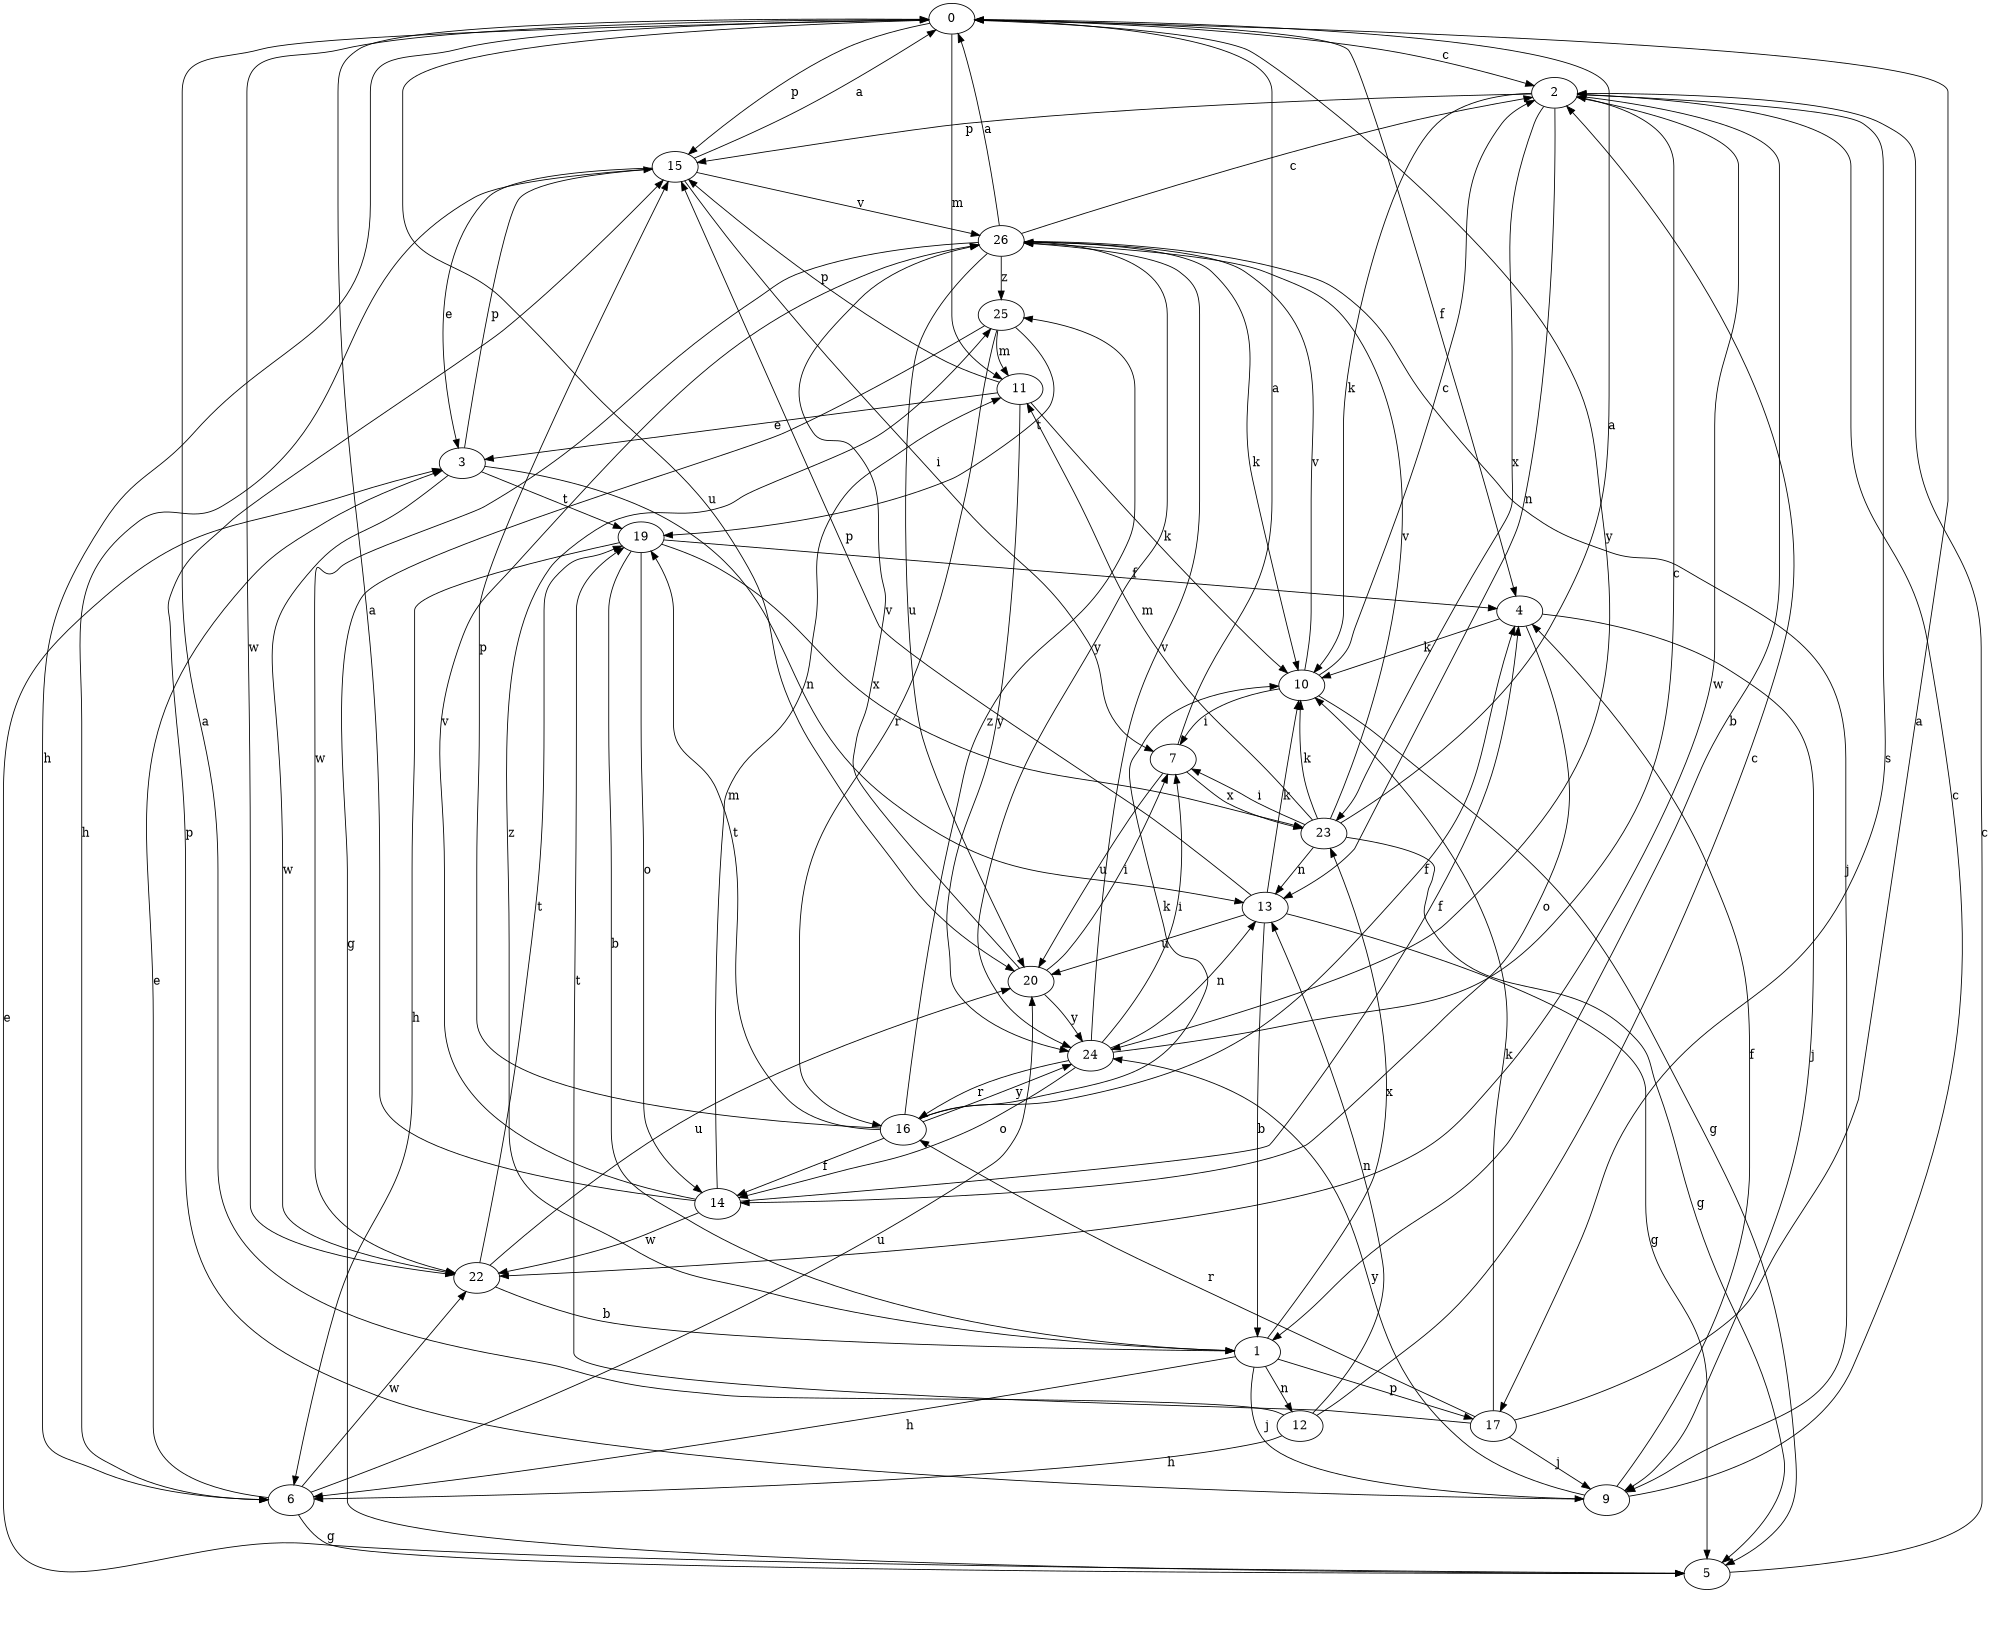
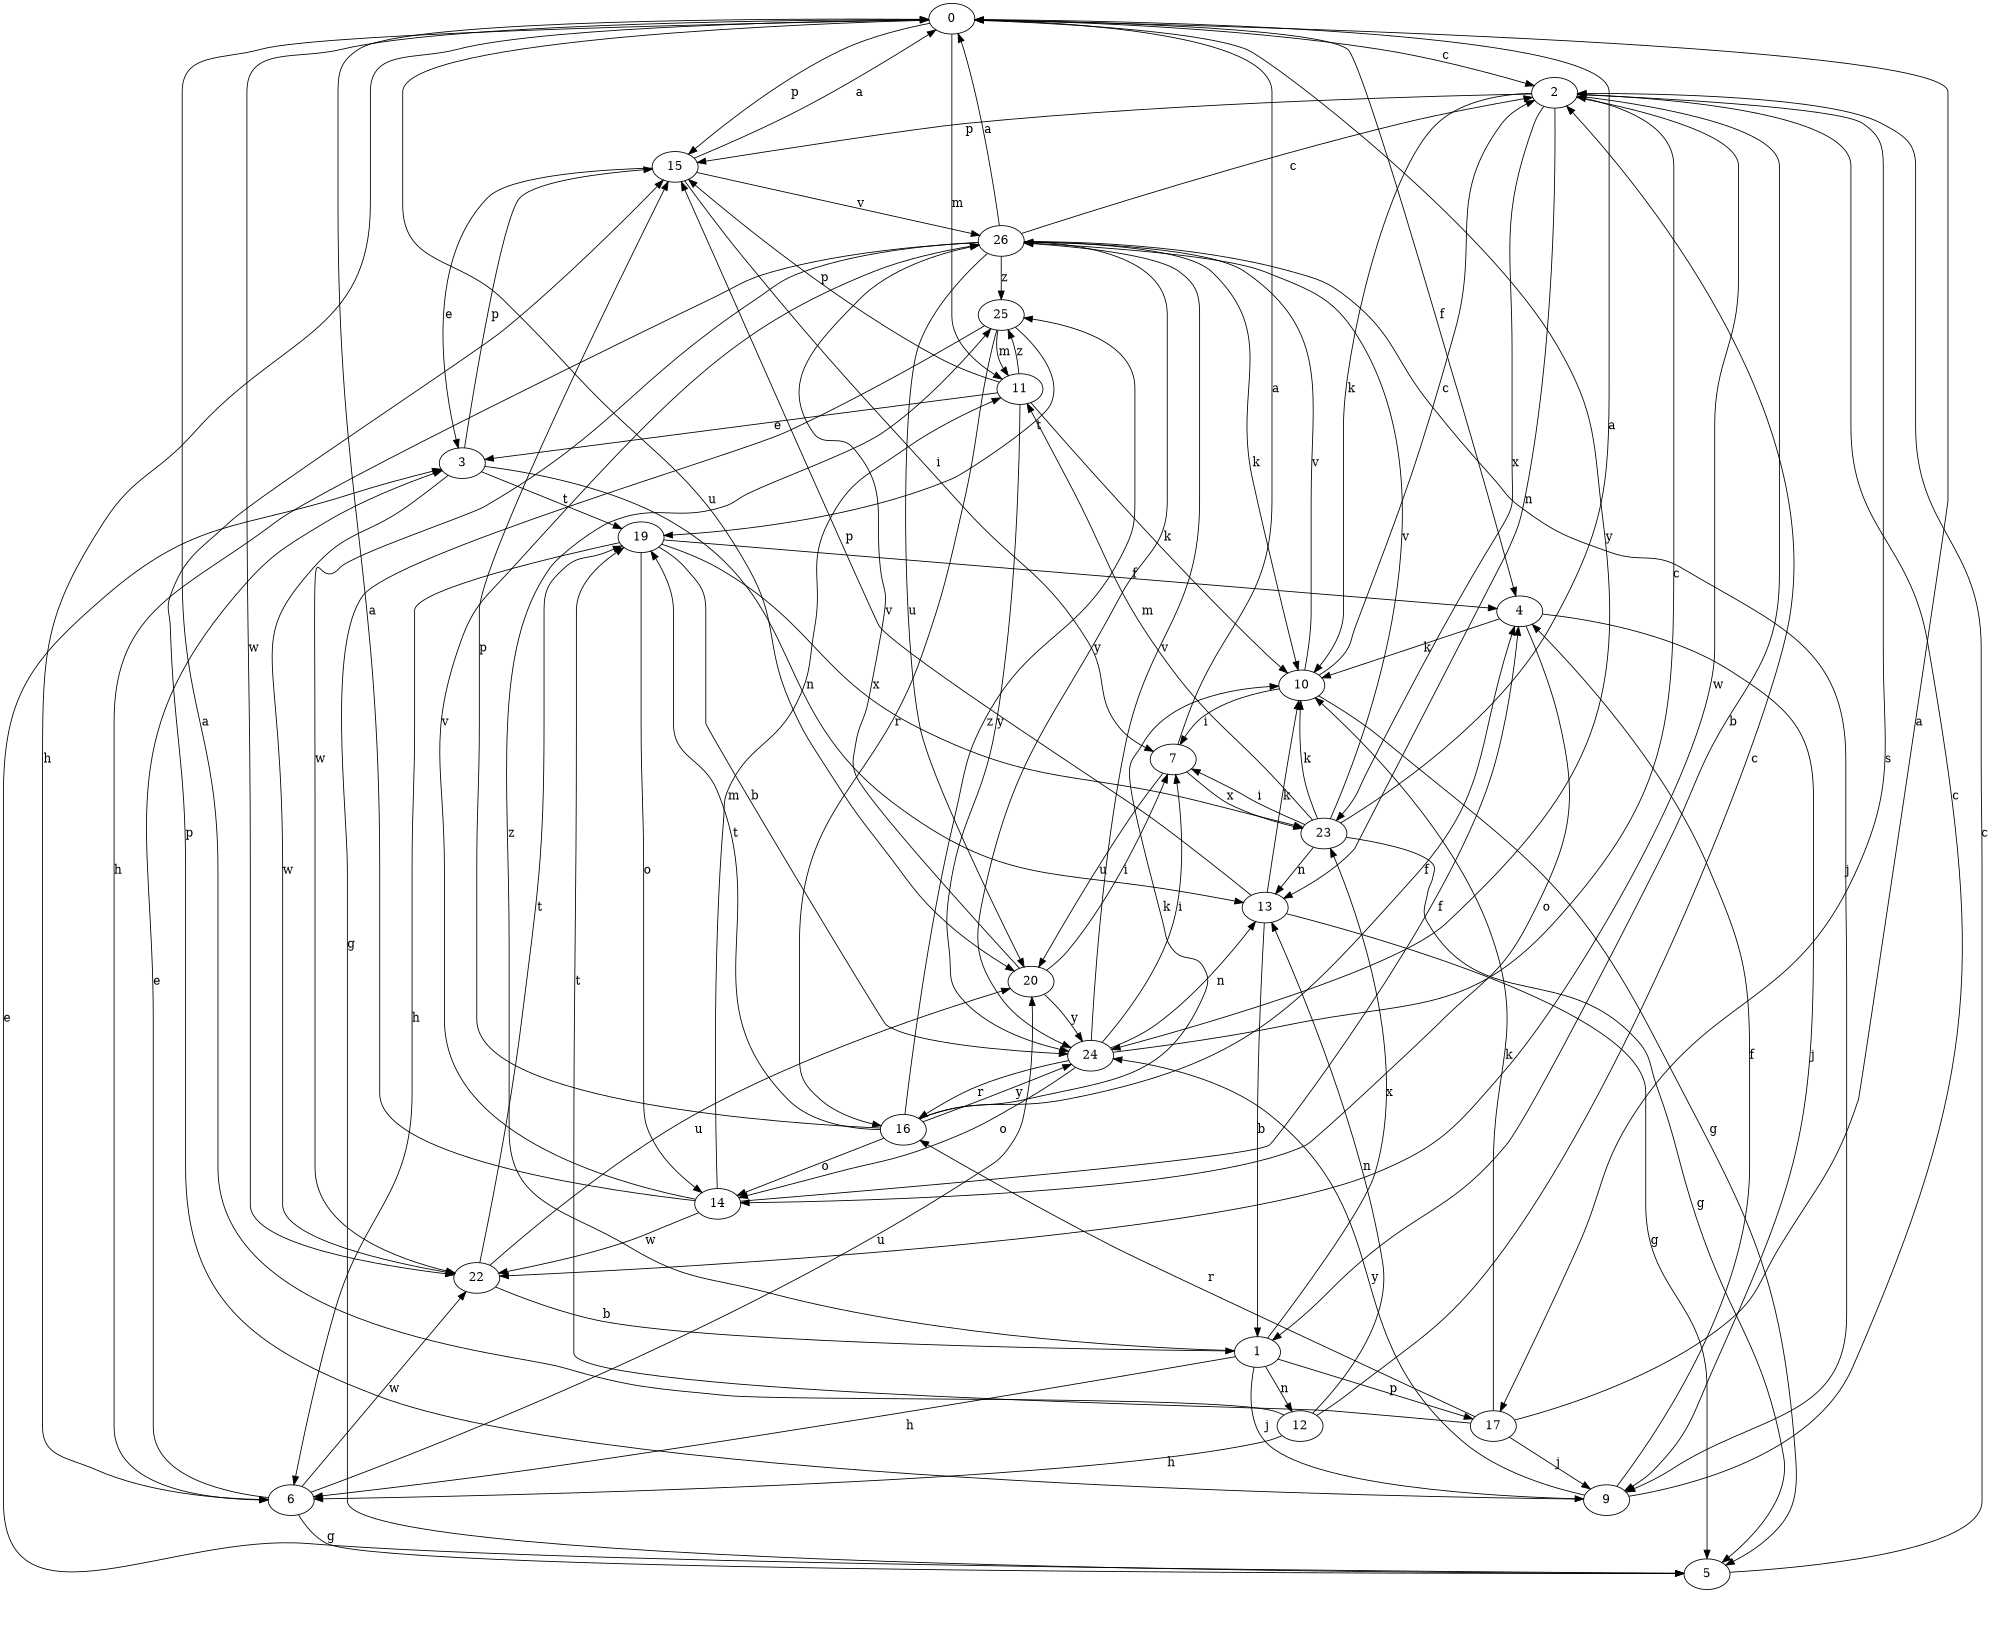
none -> (1016, 355)
(82, 730) -> (129, 648)
(1152, 943) -> none
(613, 1149) -> (790, 867)
(825, 1167) -> (825, 1167)
